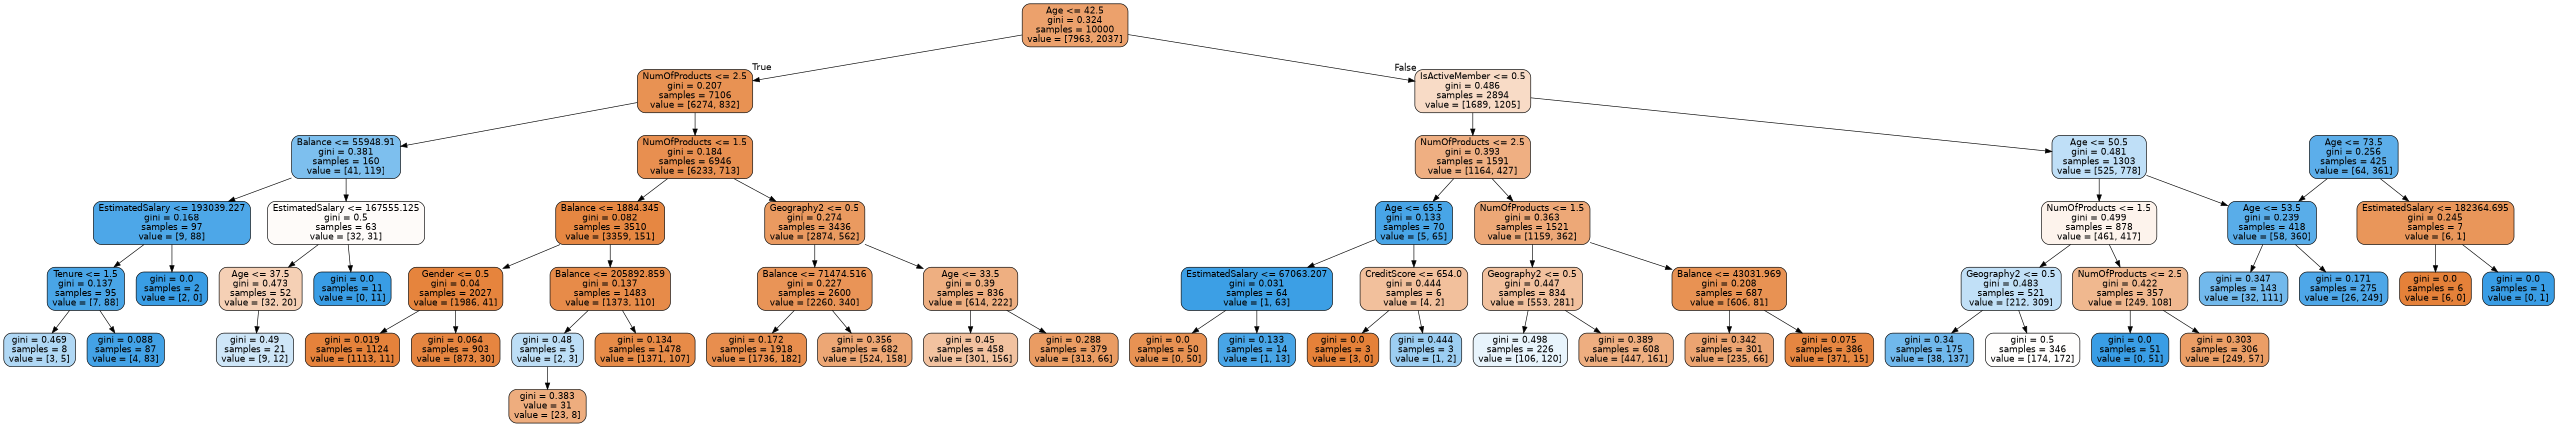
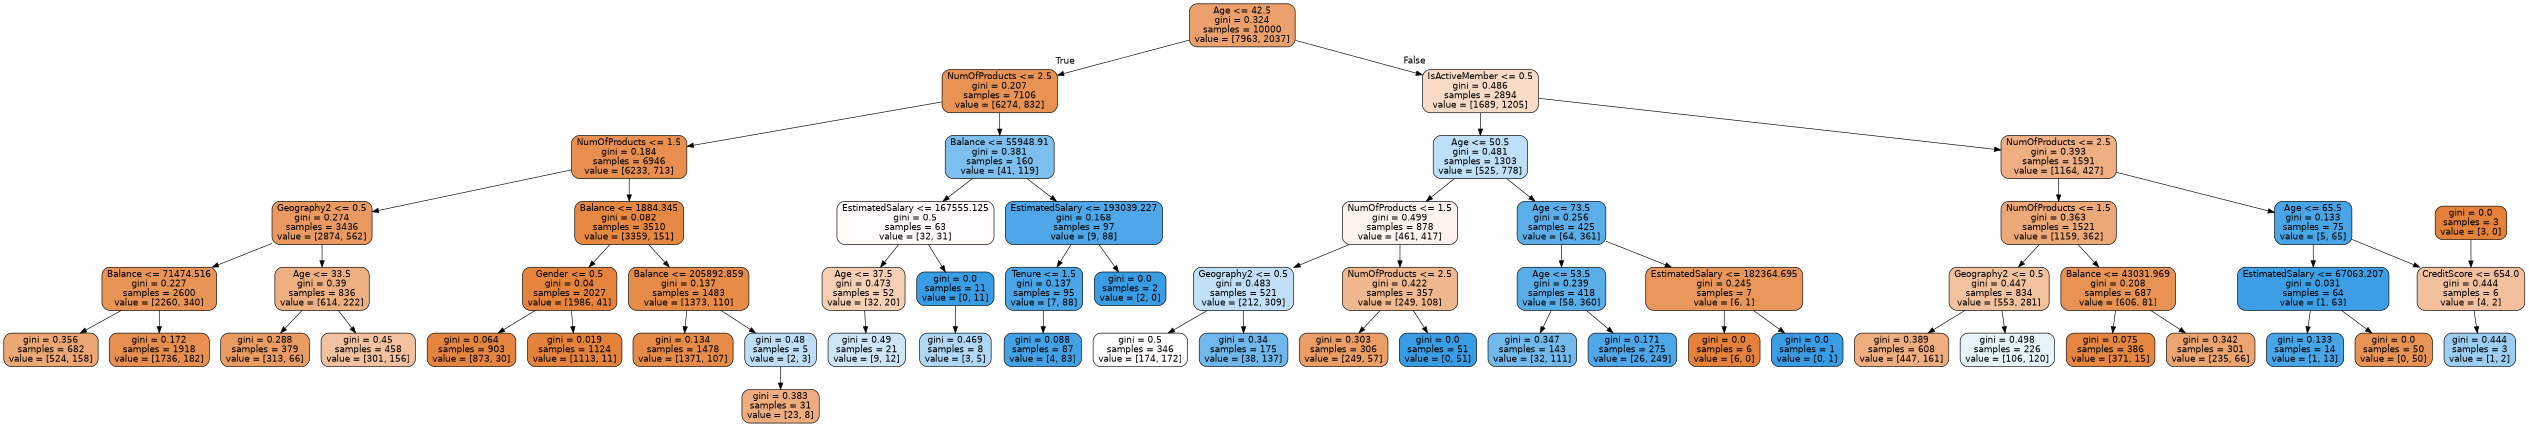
(2184, 189) -> (1518, 188)
(1414, 223) -> (2313, 223)
(63, 319) -> (955, 316)
(1378, 320) -> (2471, 250)
(548, 406) -> (781, 406)
